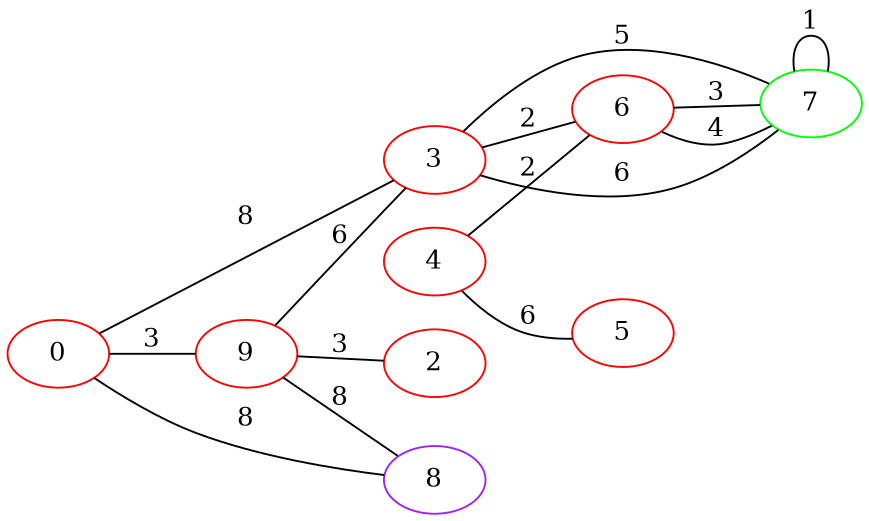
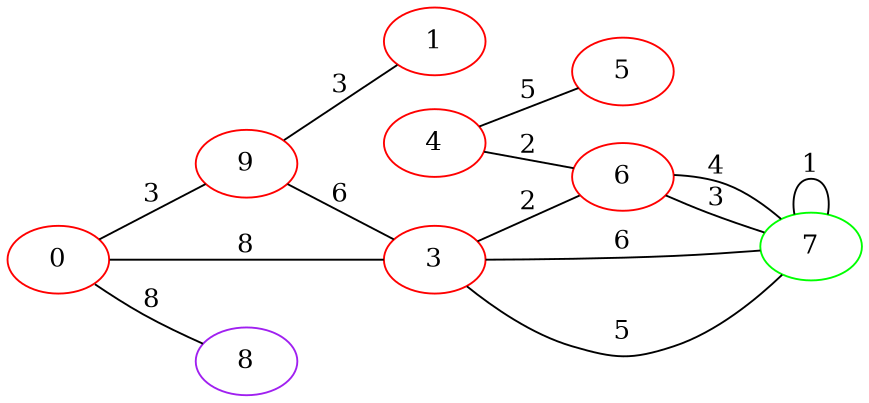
(529, 317) -> (529, 91)
(435, 363) -> (435, 41)
(340, 417) -> none
